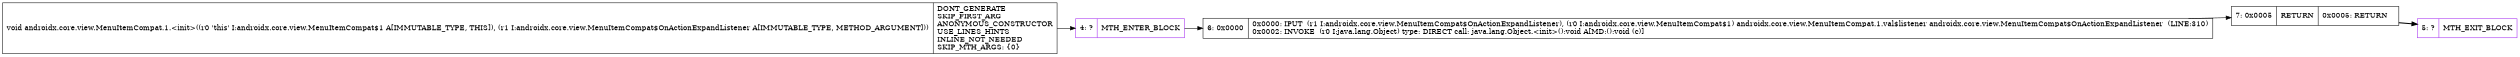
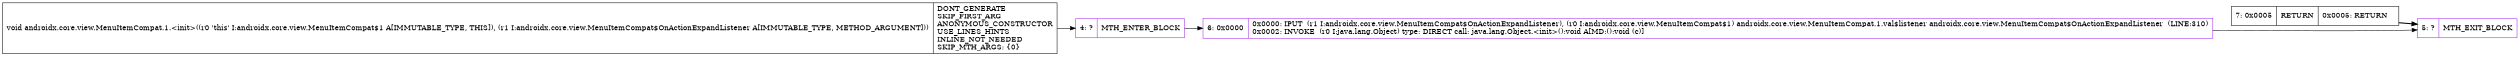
(2207, 18) -> (2312, 31)
(1708, 28) -> (1708, 28)
